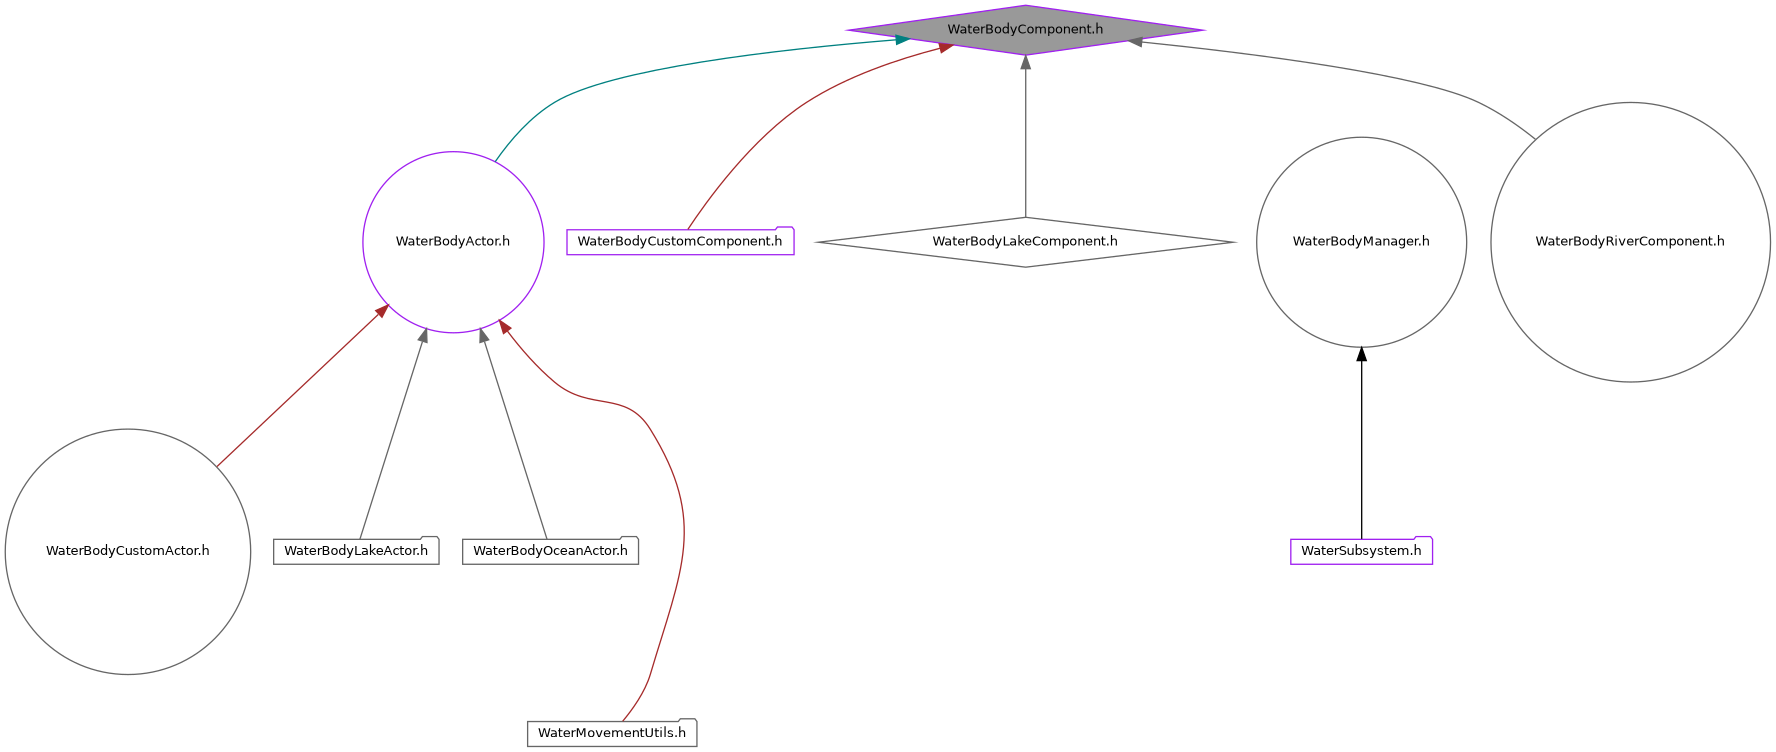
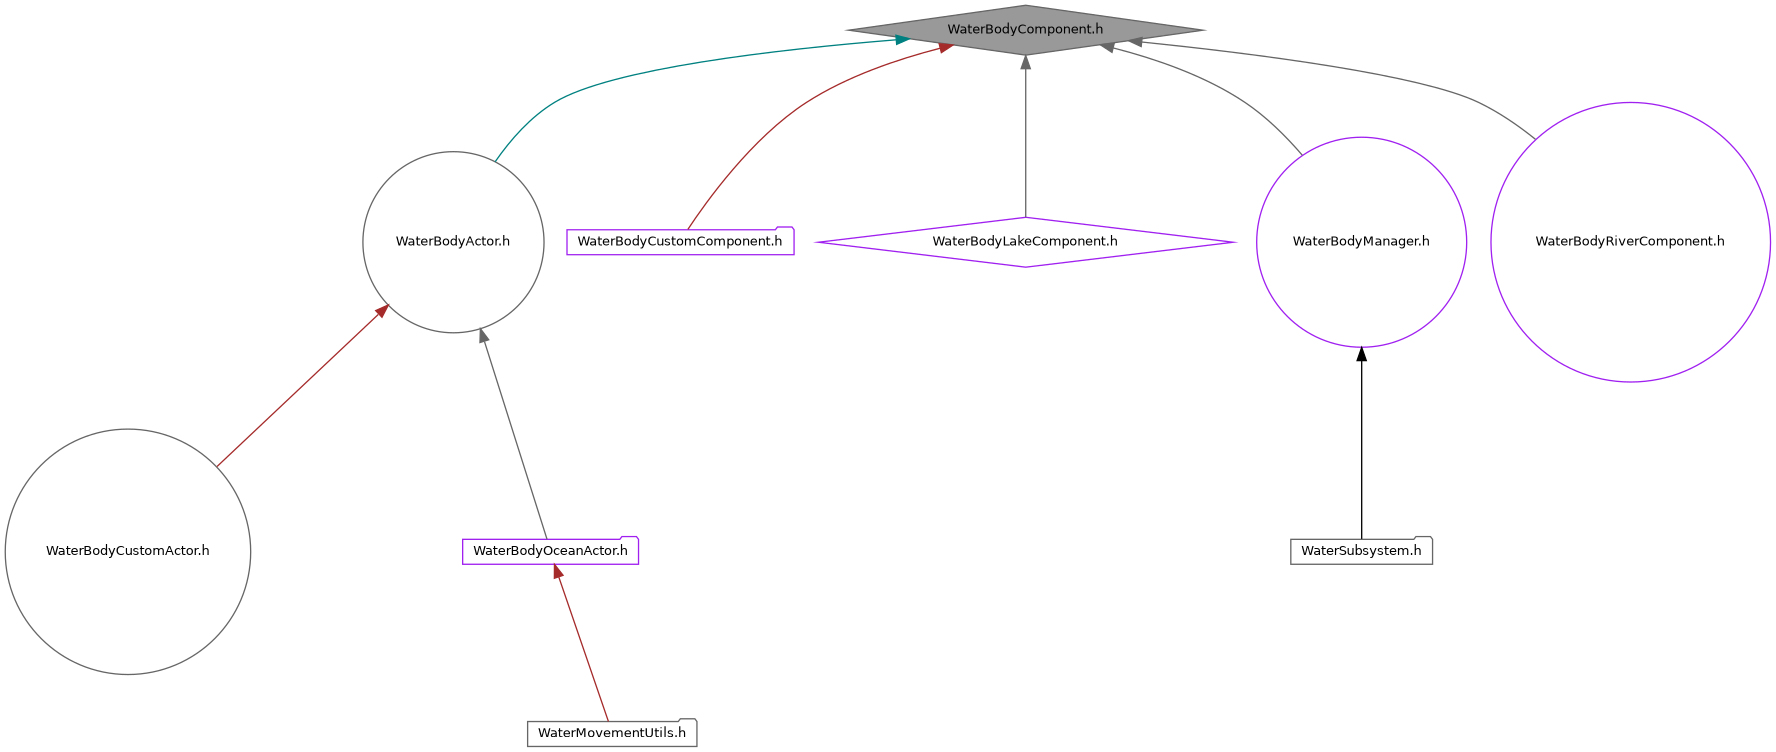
(1026, 30) -> (1026, 30)
none -> (1217, 86)
(453, 242) -> (453, 242)
(1026, 242) -> (1026, 242)
(1362, 242) -> (1362, 242)
(1631, 242) -> (1631, 242)
(678, 489) -> (584, 649)
(356, 552) -> none
(551, 552) -> (551, 552)
(1362, 552) -> (1362, 552)
